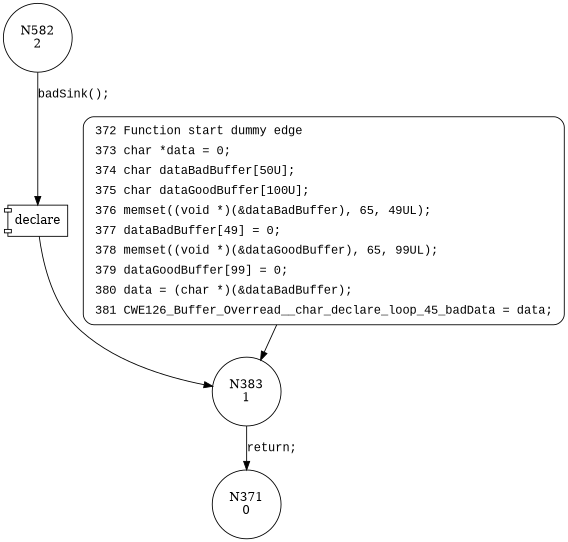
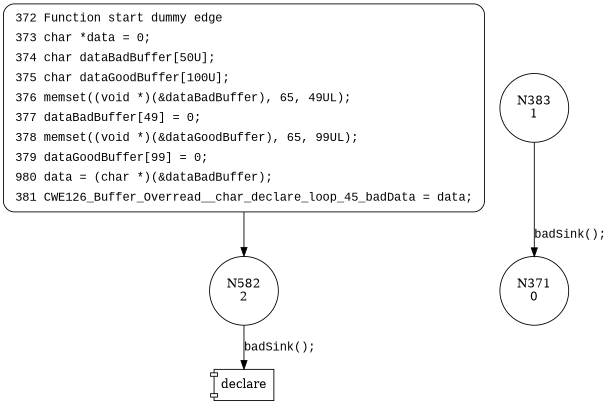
(106, 290) -> (26, 177)
(270, 338) -> (244, 230)
(93, 340) -> none
(272, 448) -> (570, 234)
